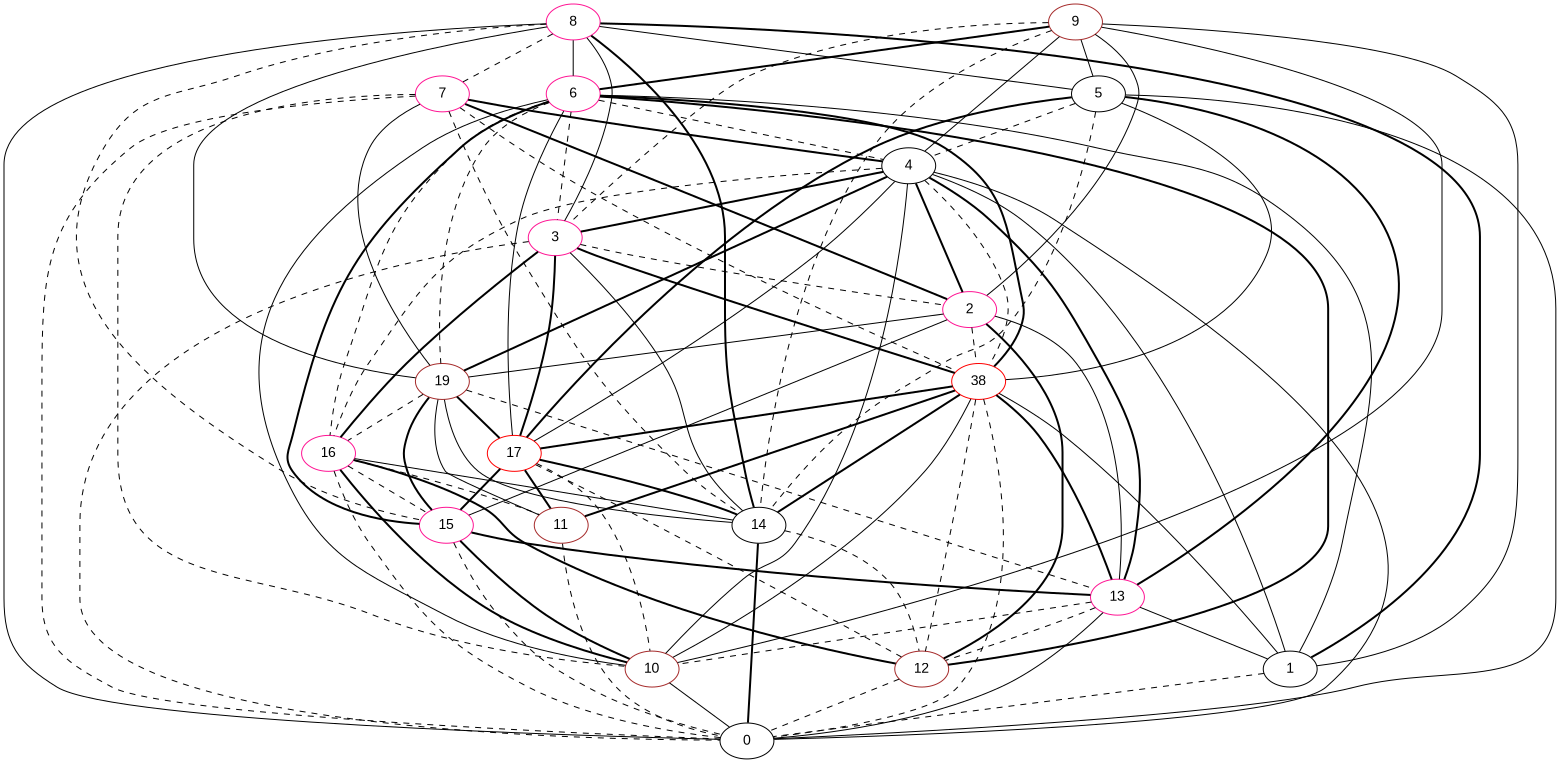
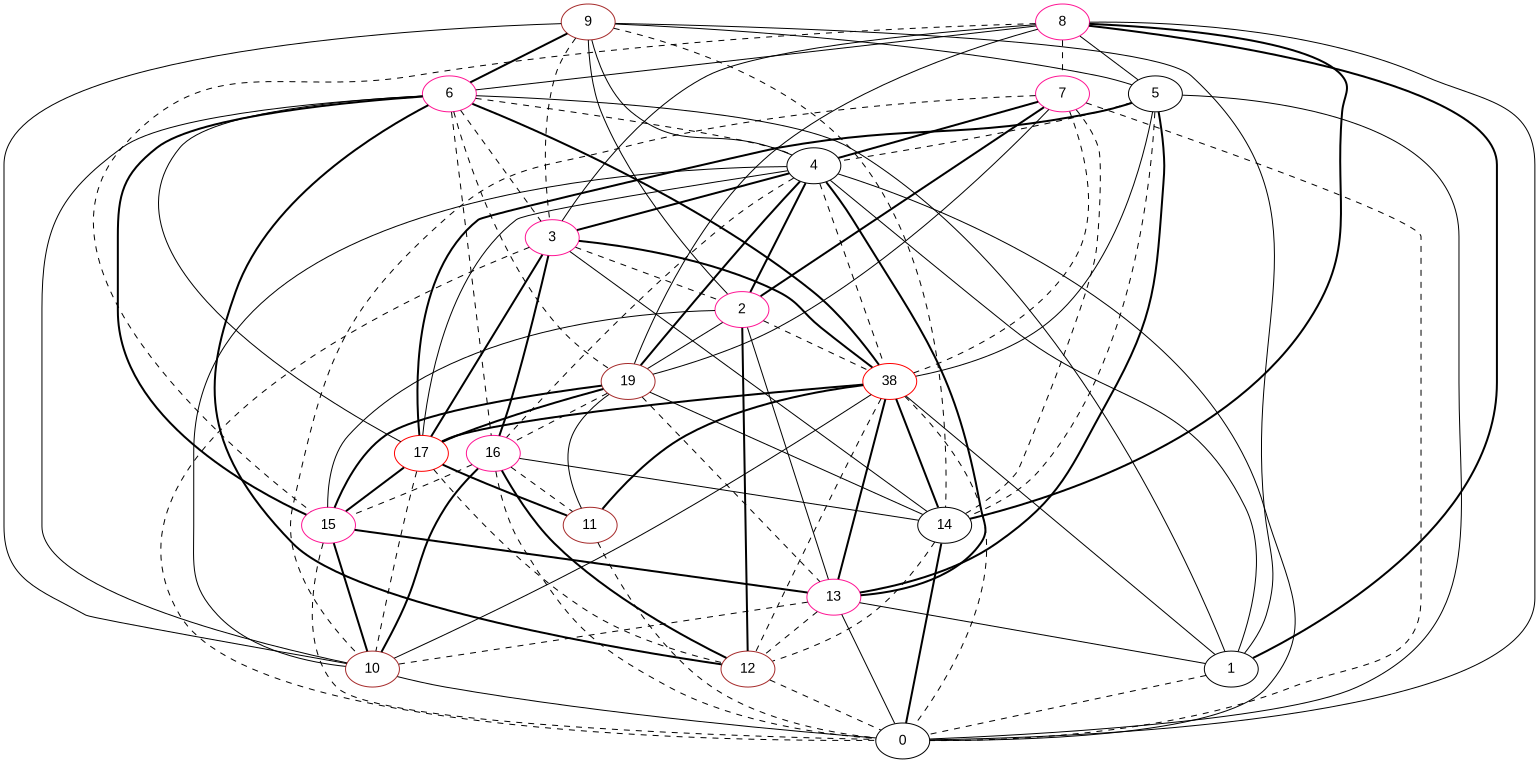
(639, 484) -> none
